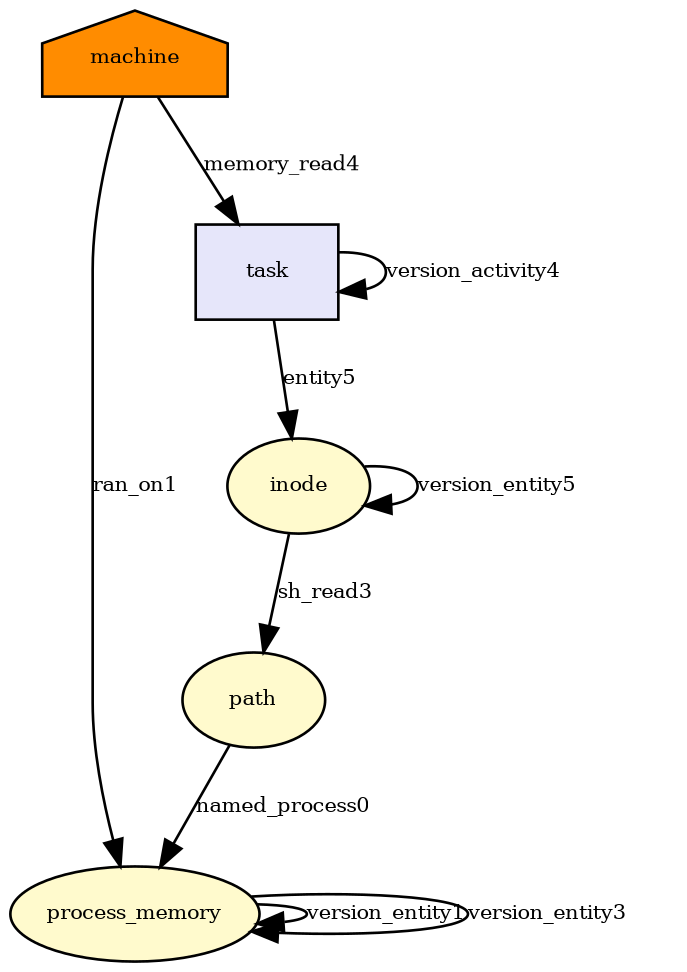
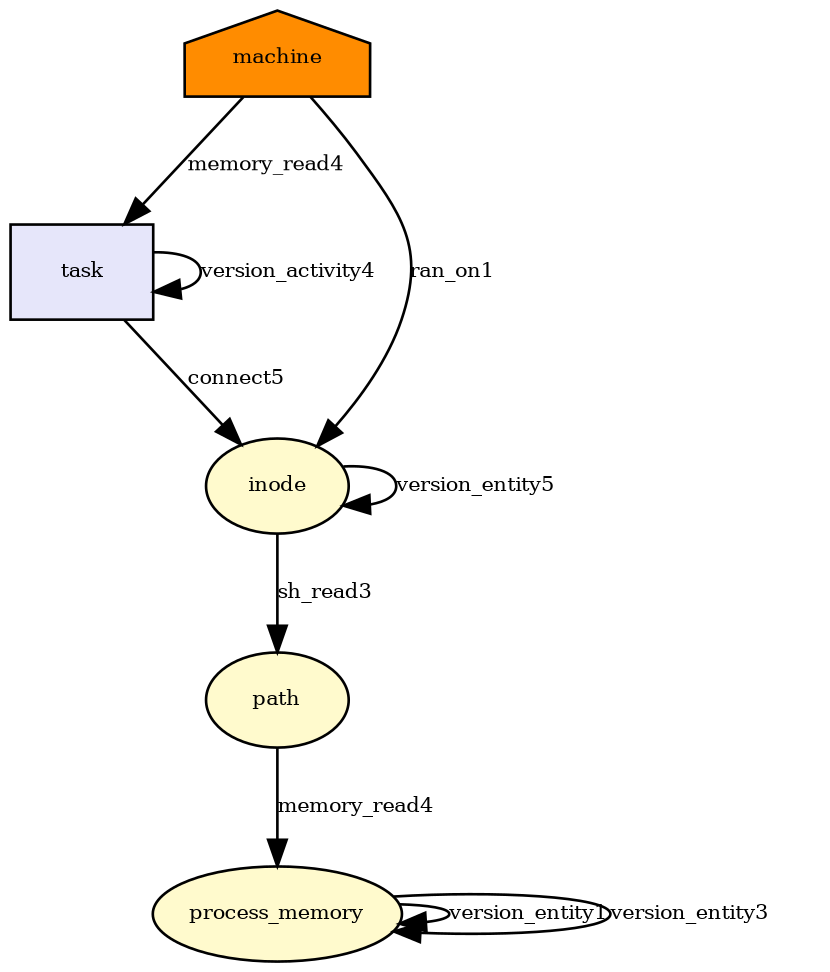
(320, 379) -> (236, 379)
(93, 468) -> (410, 256)
(284, 807) -> (357, 807)
